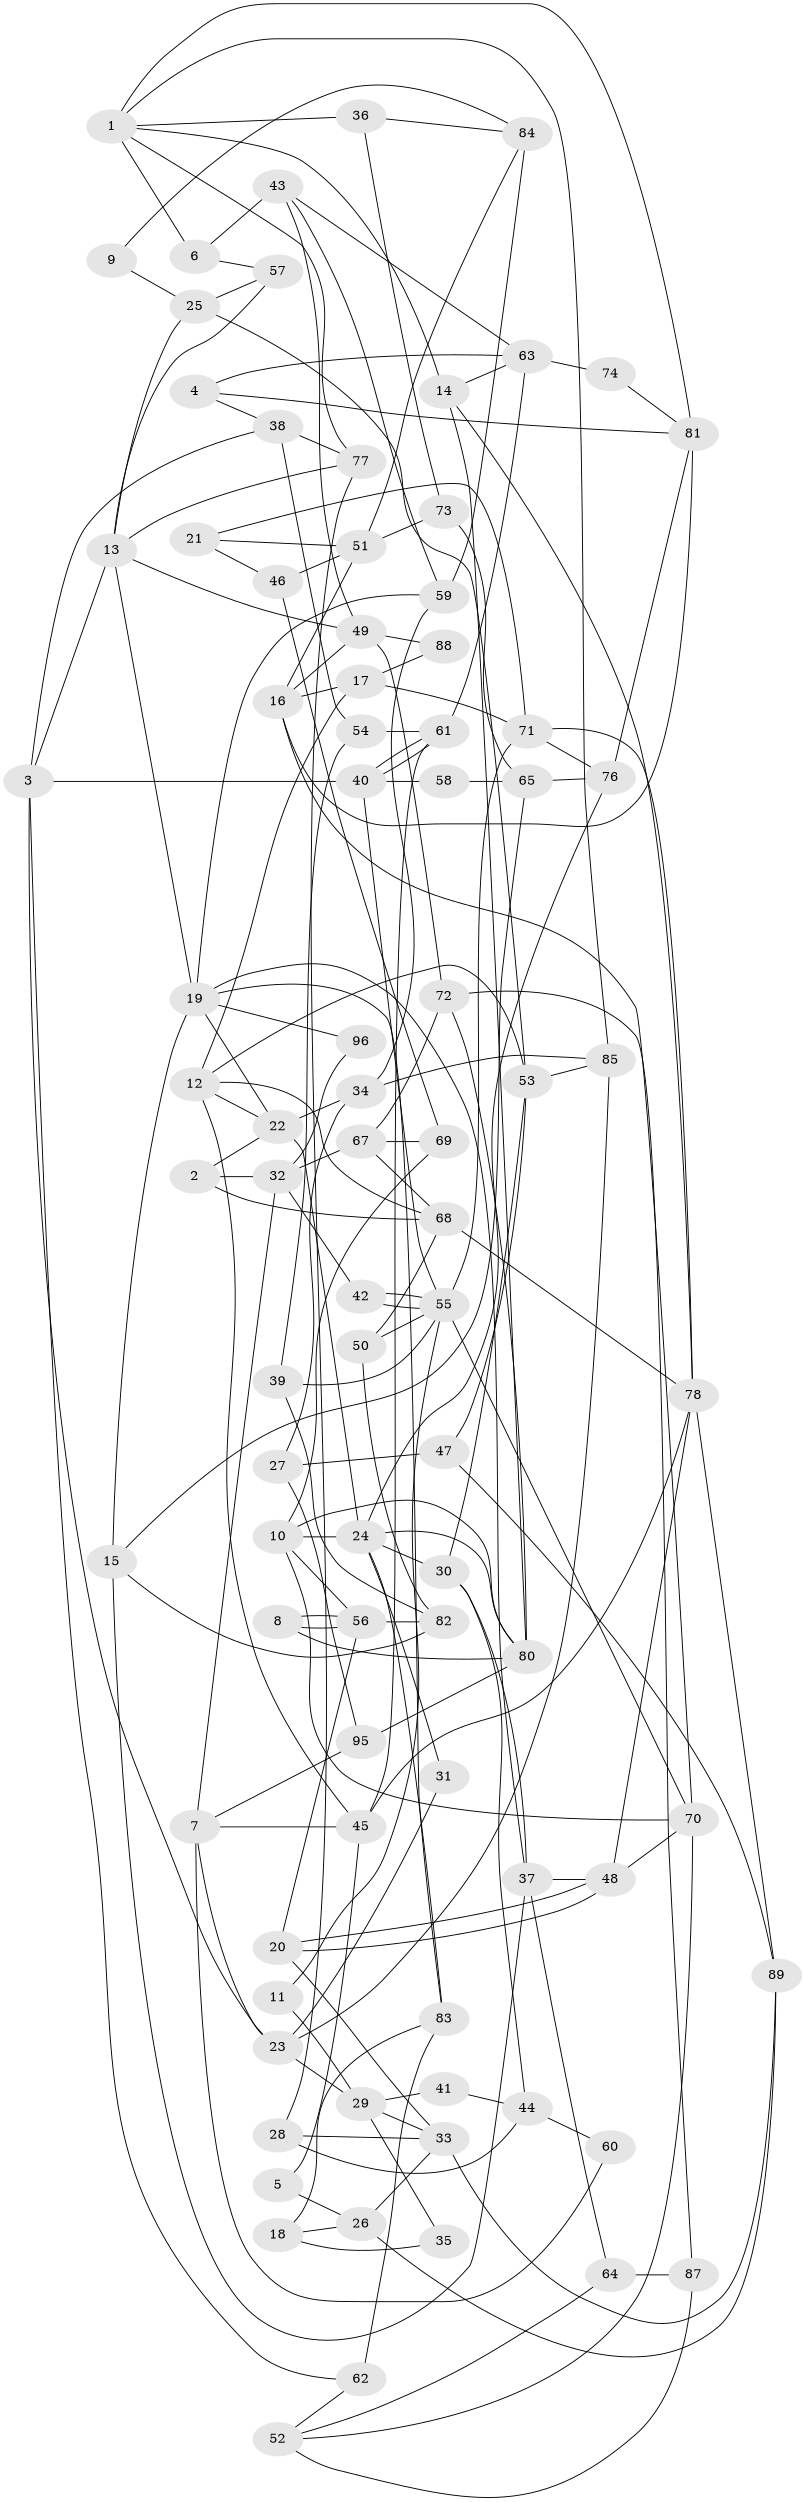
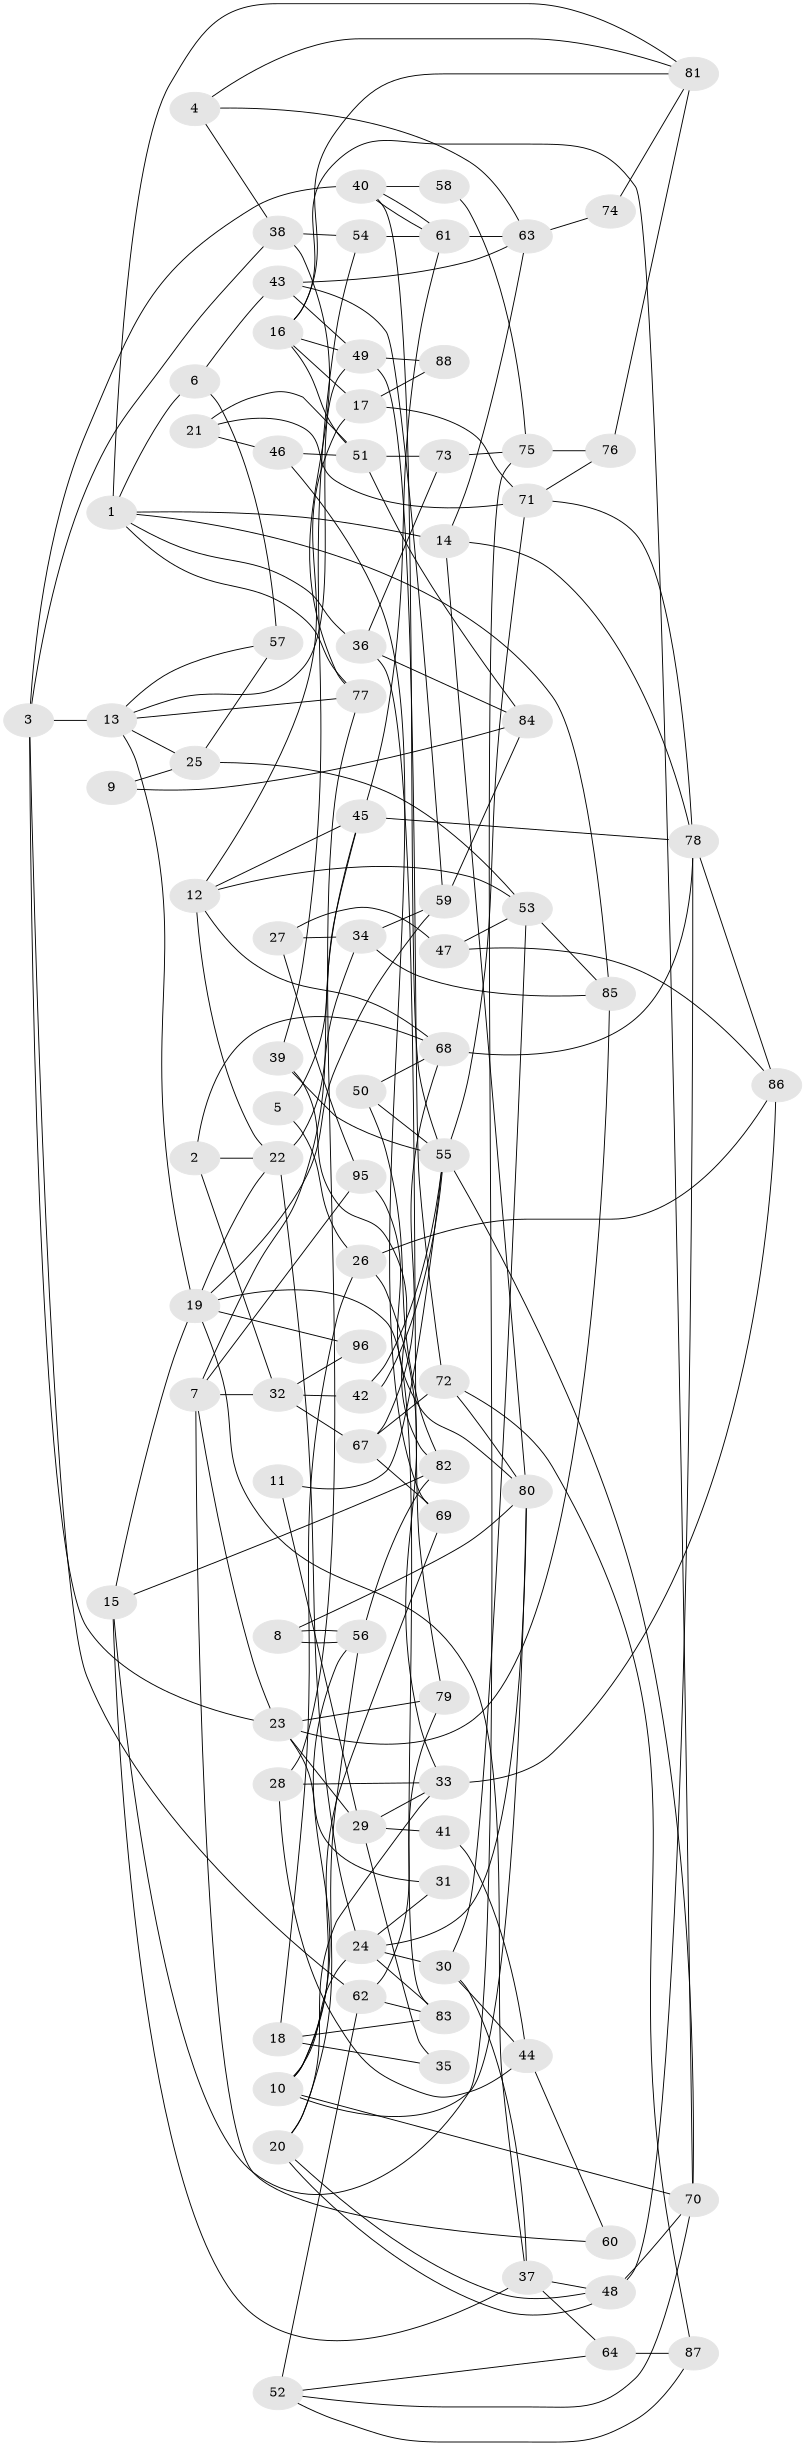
(527, 781) -> (527, 451)
(515, 1012) -> none
none -> (444, 1698)
(777, 1976) -> (777, 1085)
